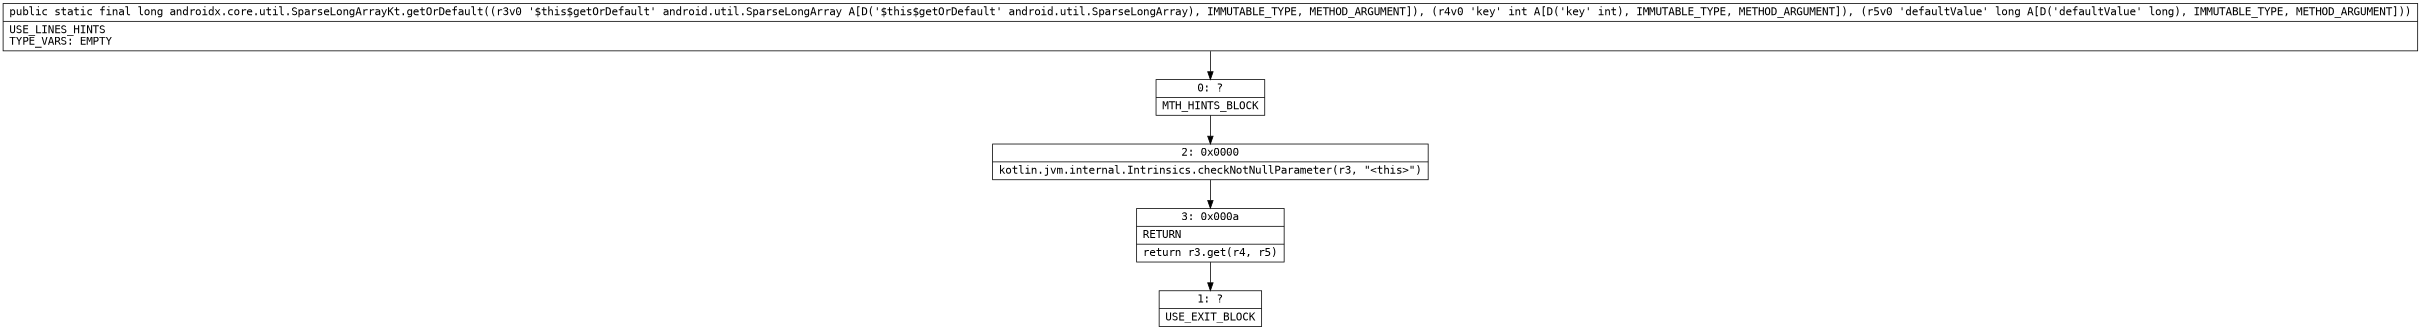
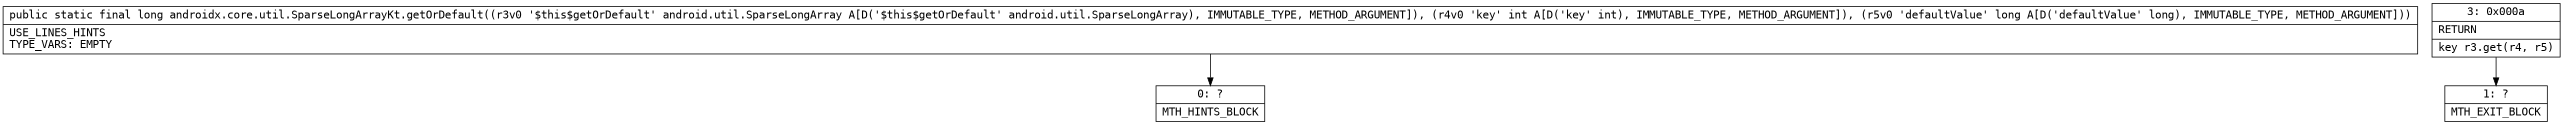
(1210, 162) -> none
(1210, 253) -> (2496, 48)
(1210, 317) -> (2496, 112)
